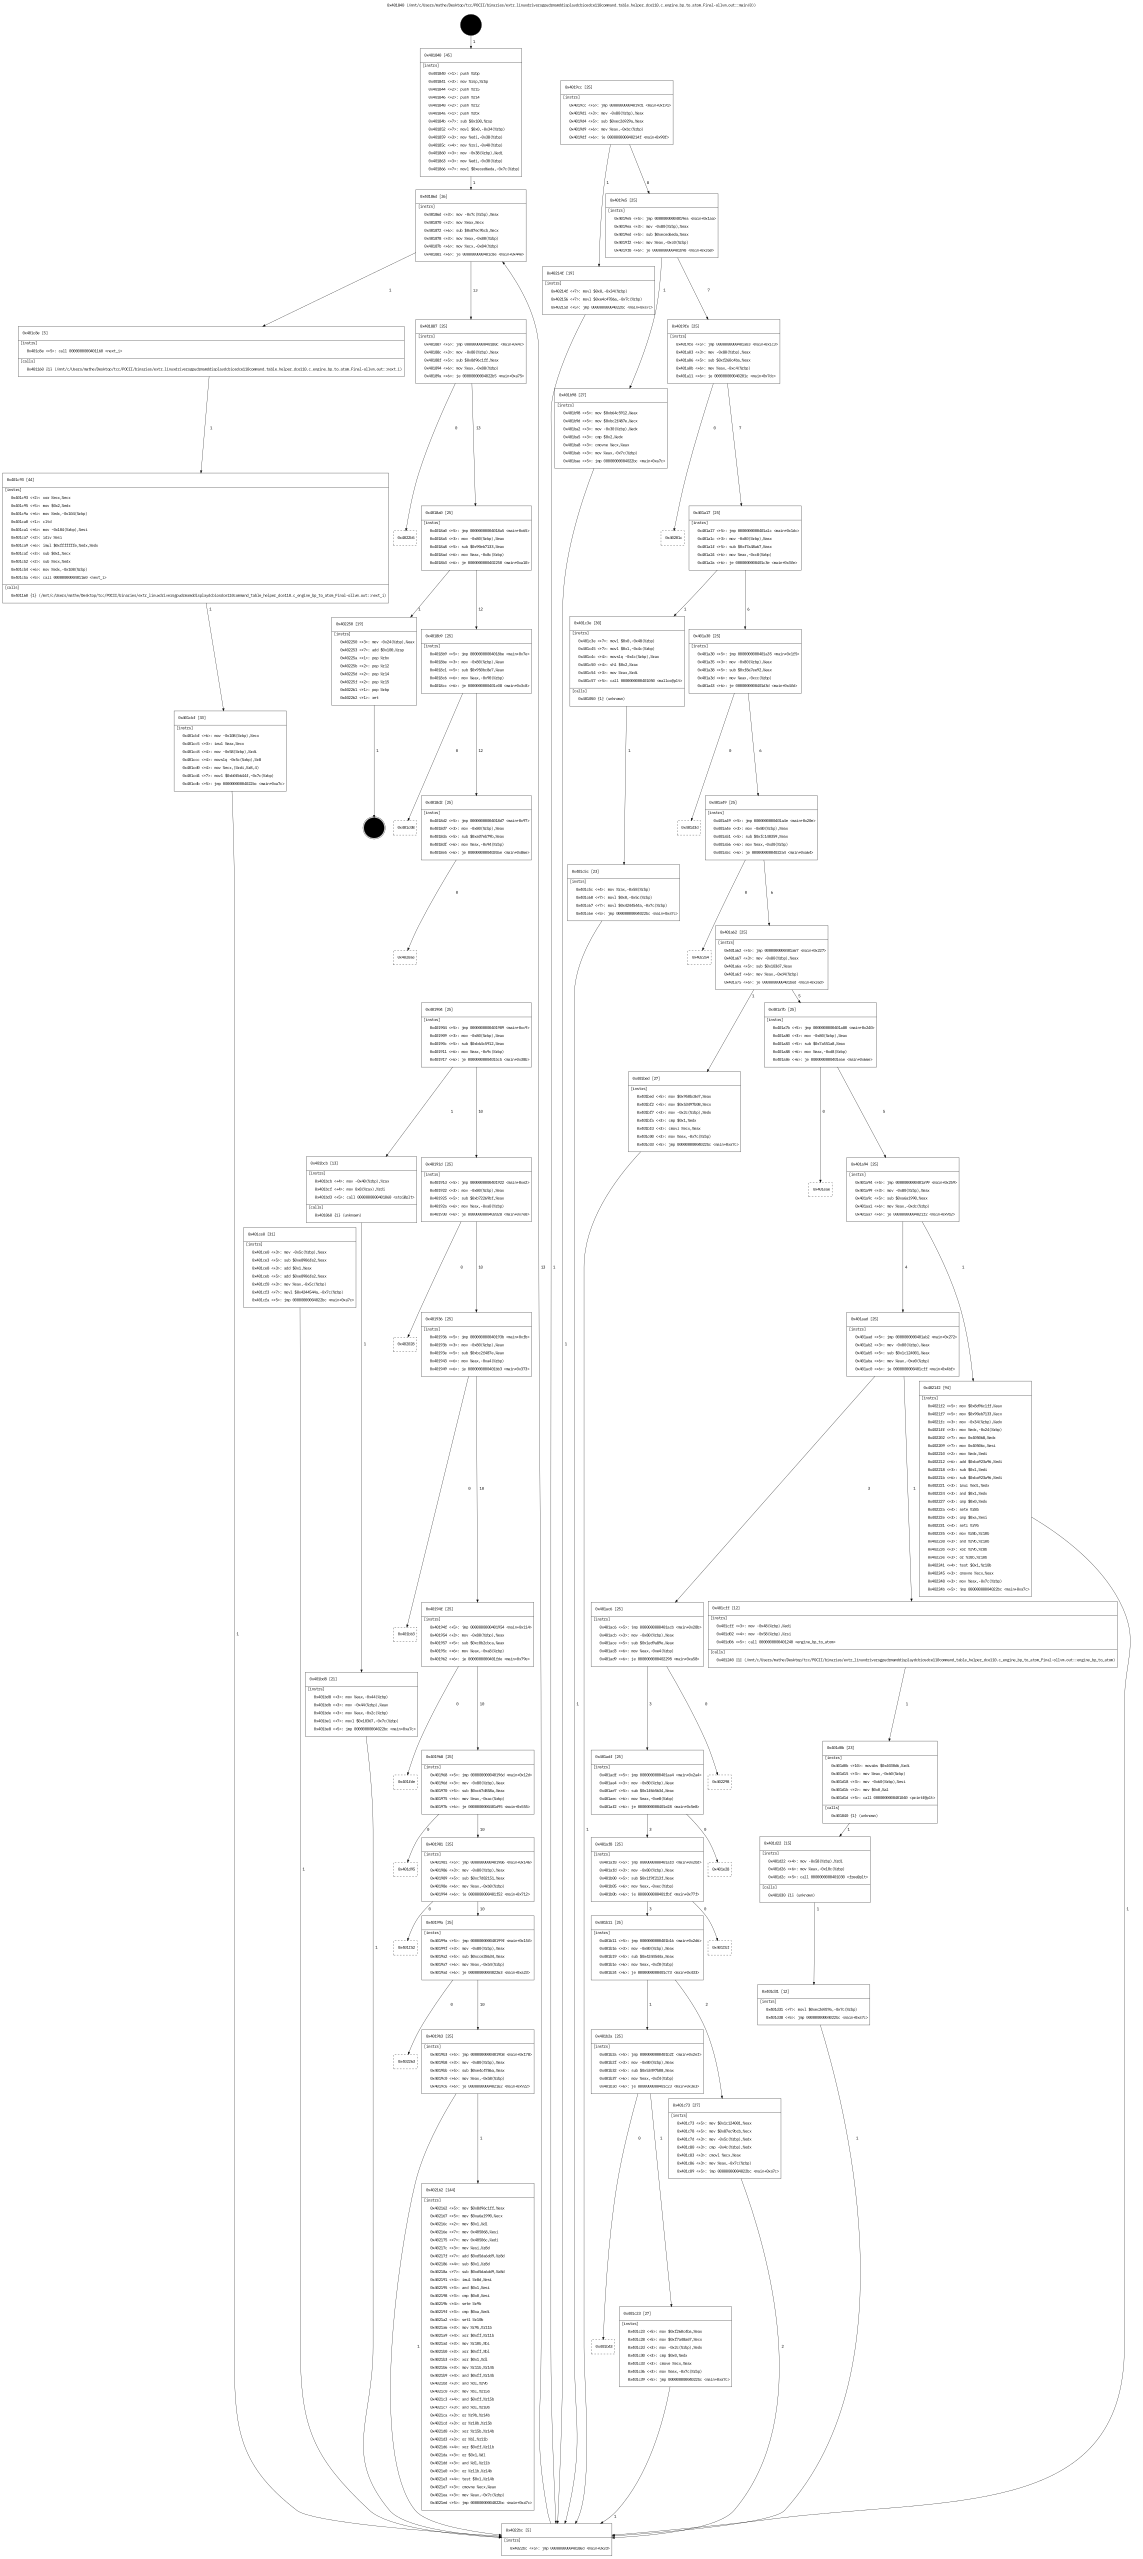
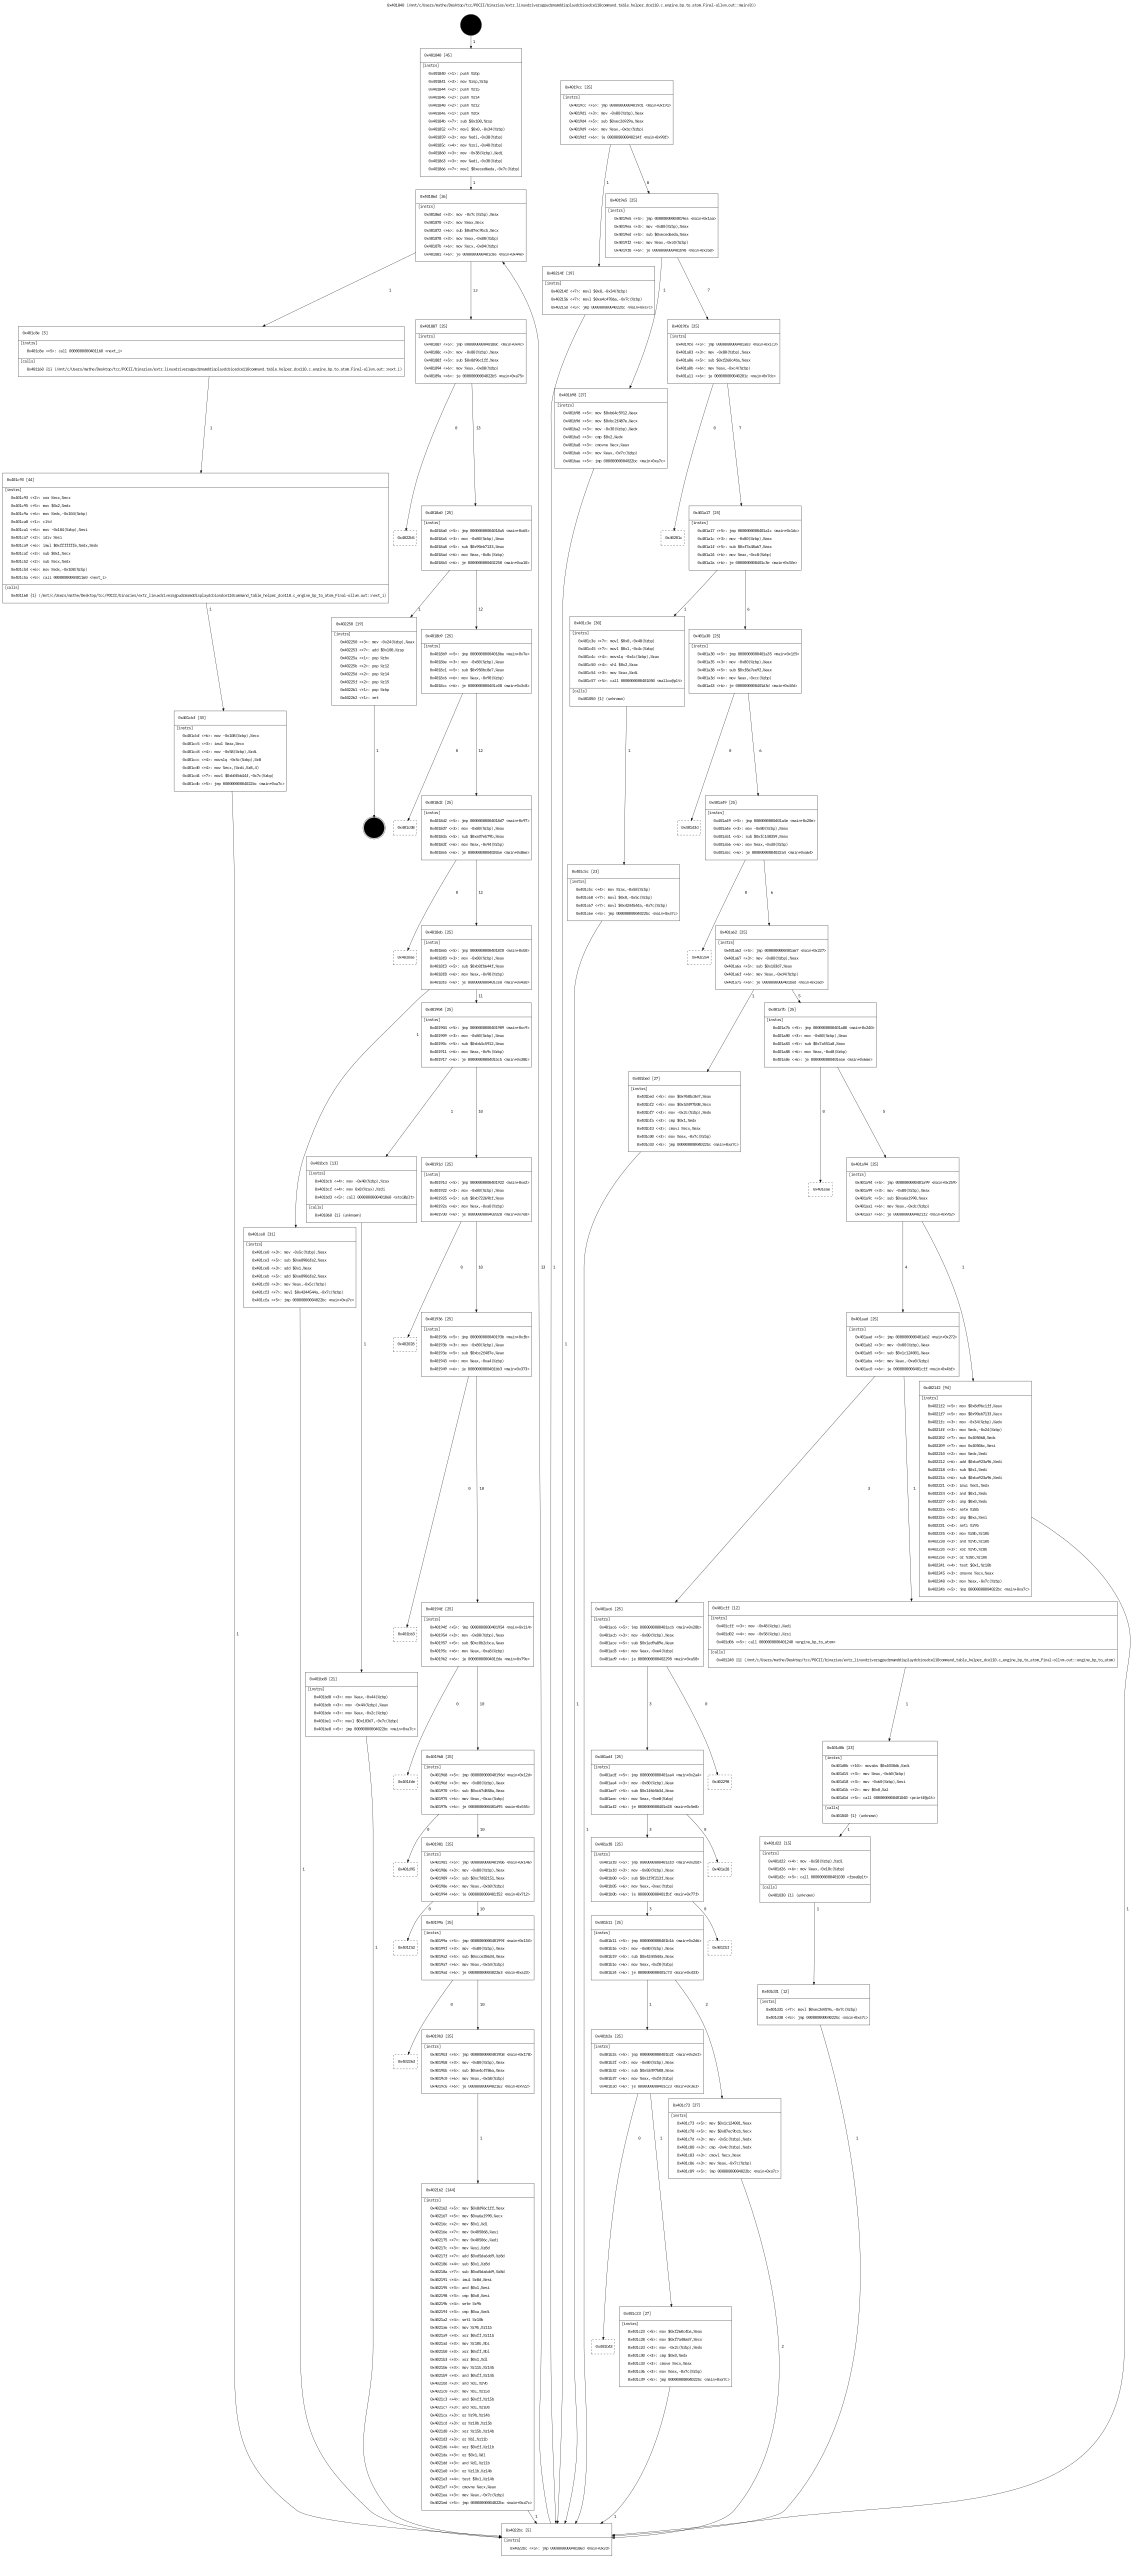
none -> (476, 958)
(392, 2343) -> (531, 2516)
